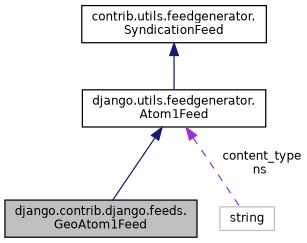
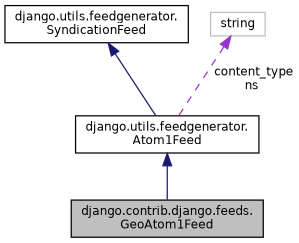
(174, 24) -> (97, 24)
(216, 172) -> (201, 81)
